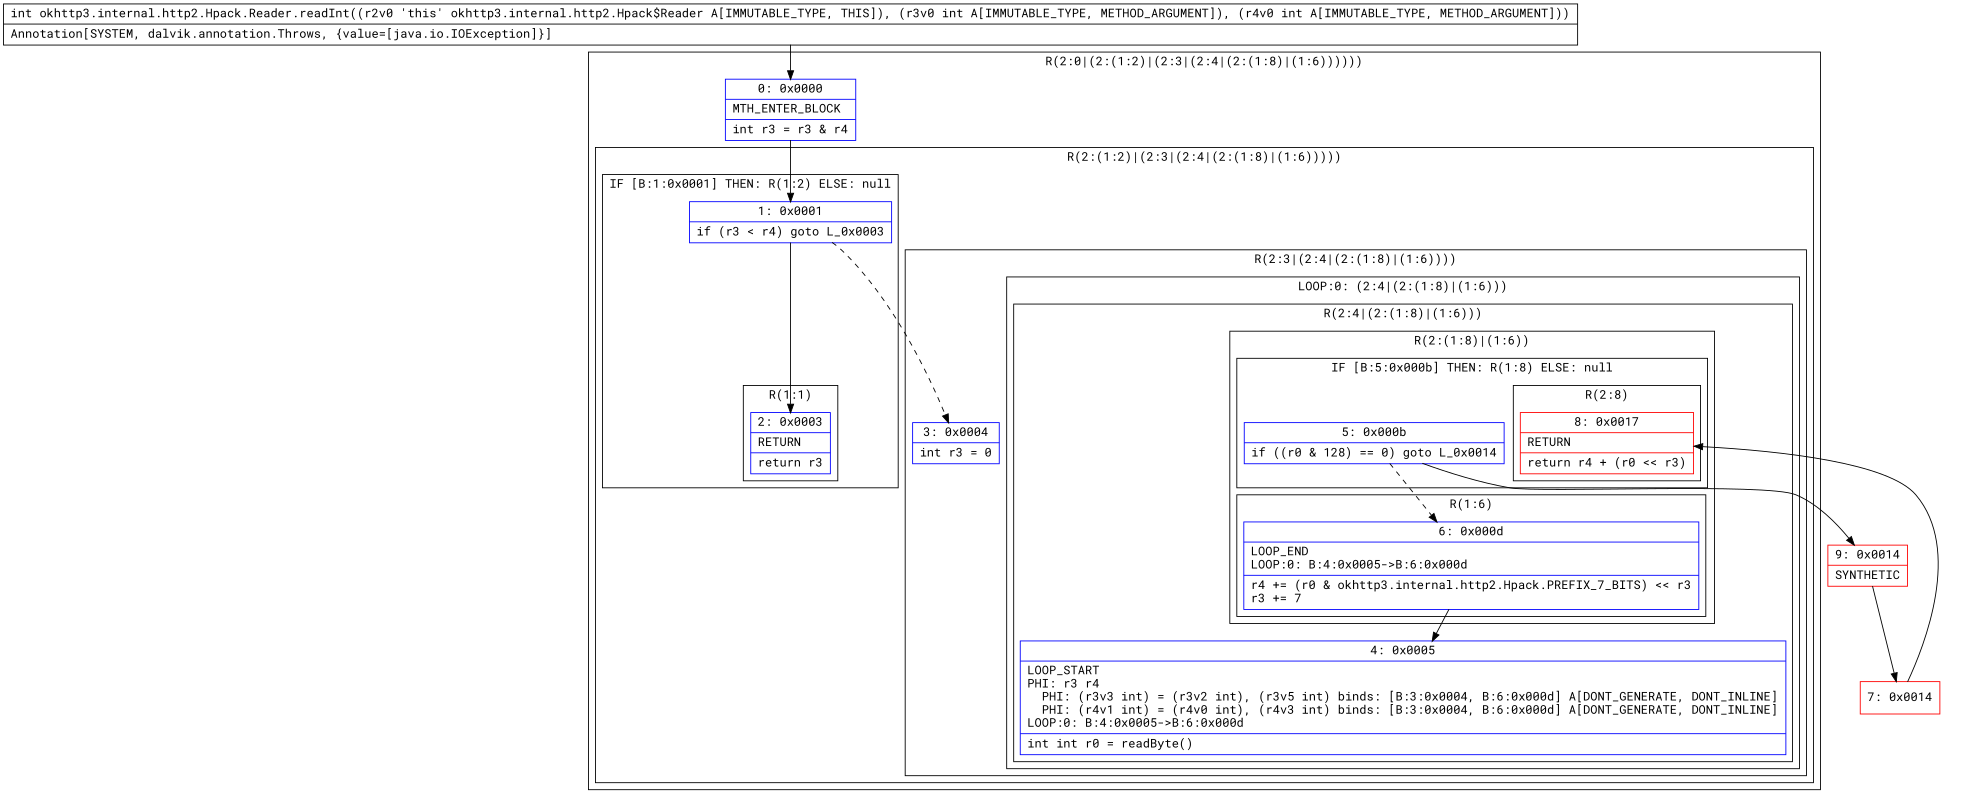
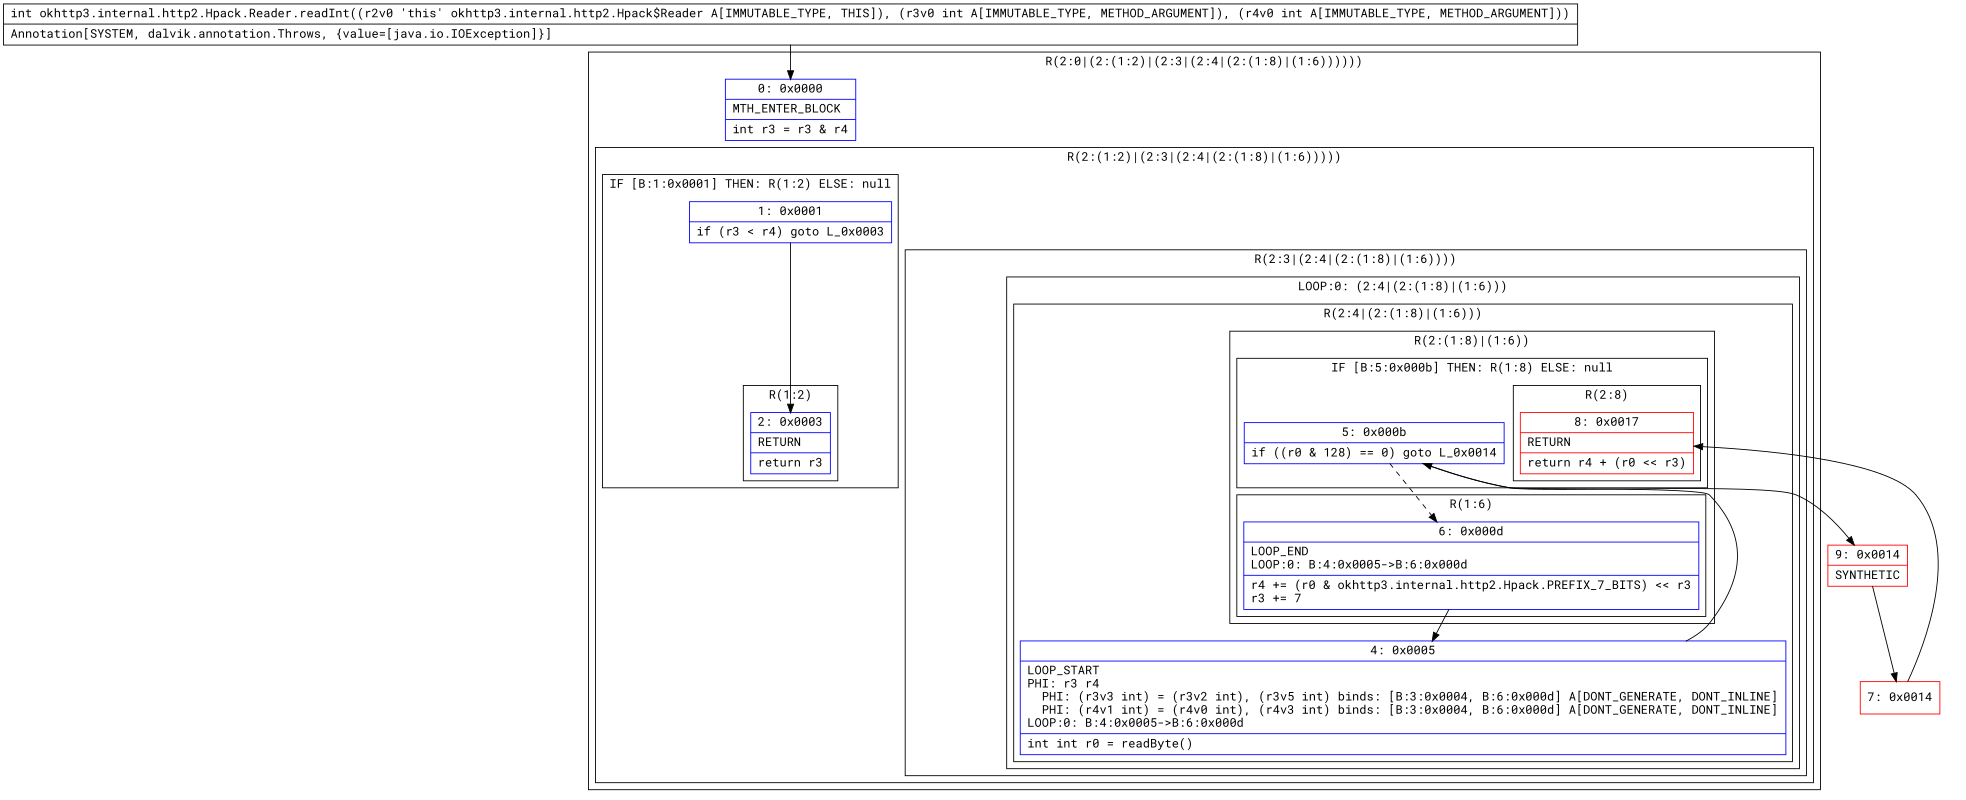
(791, 167) -> none
(791, 396) -> (791, 396)
(956, 443) -> none
none -> (1725, 515)
